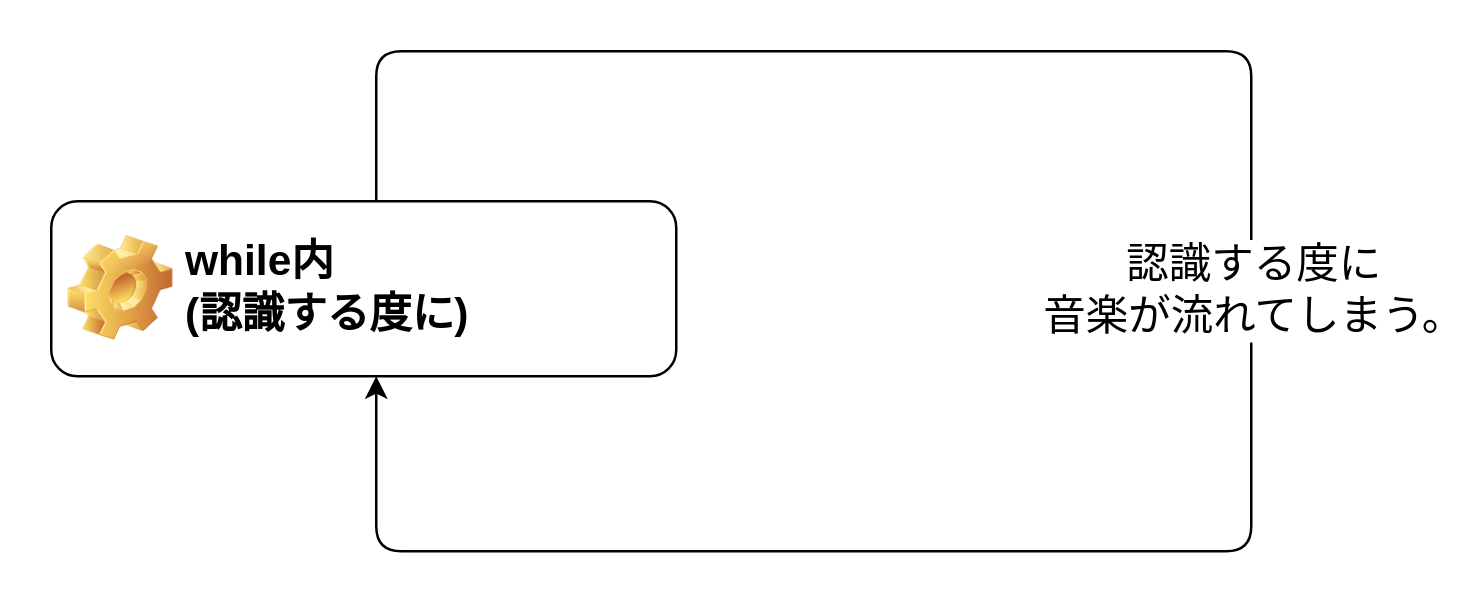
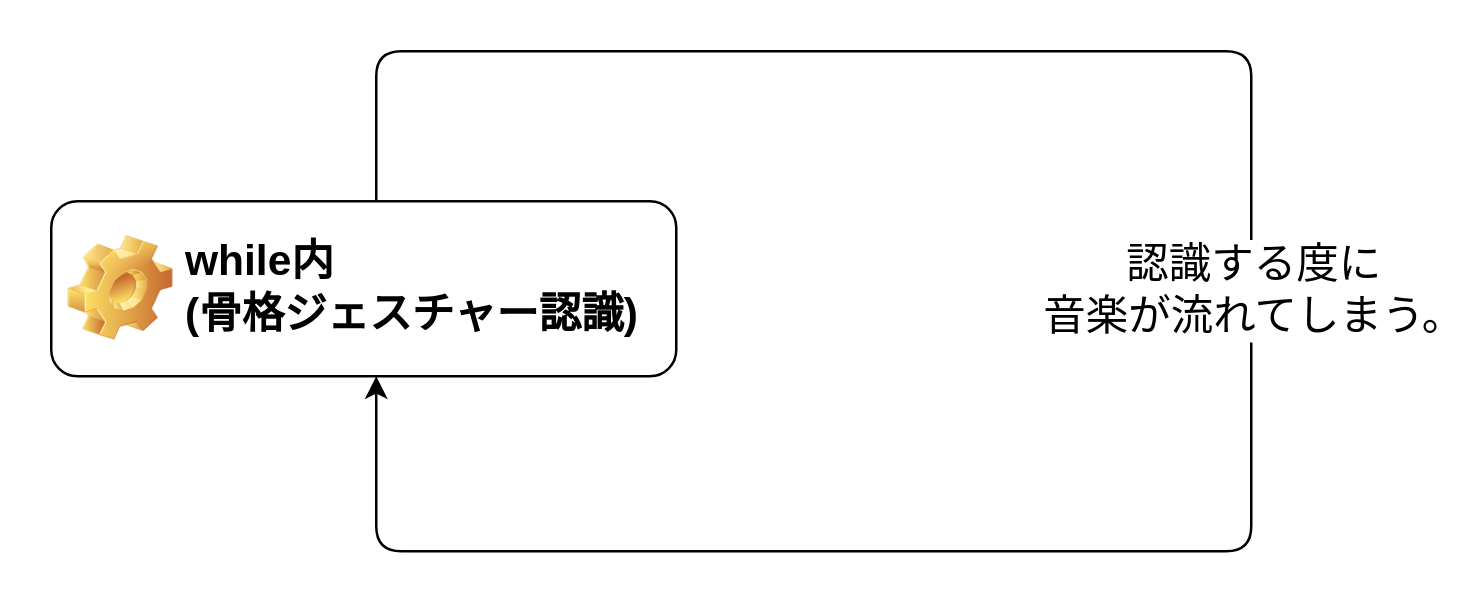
(293, 289) -> (353, 289)
